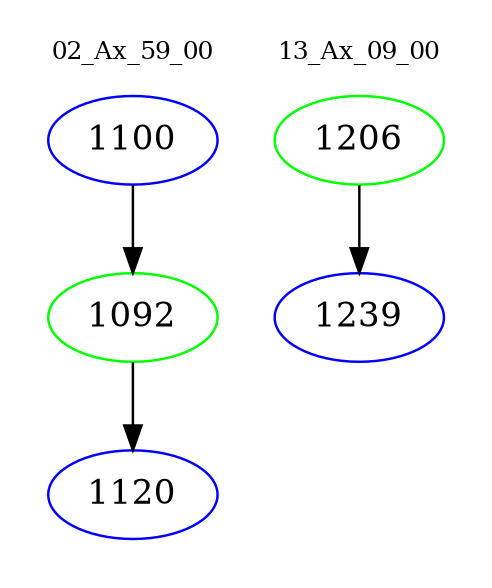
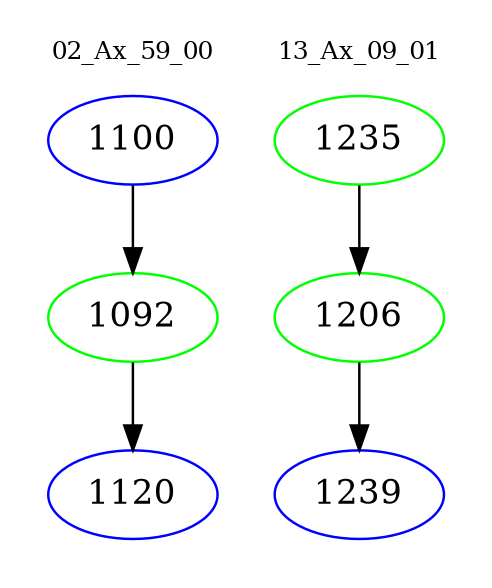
(359, 53) -> (359, 53)
none -> (359, 140)
